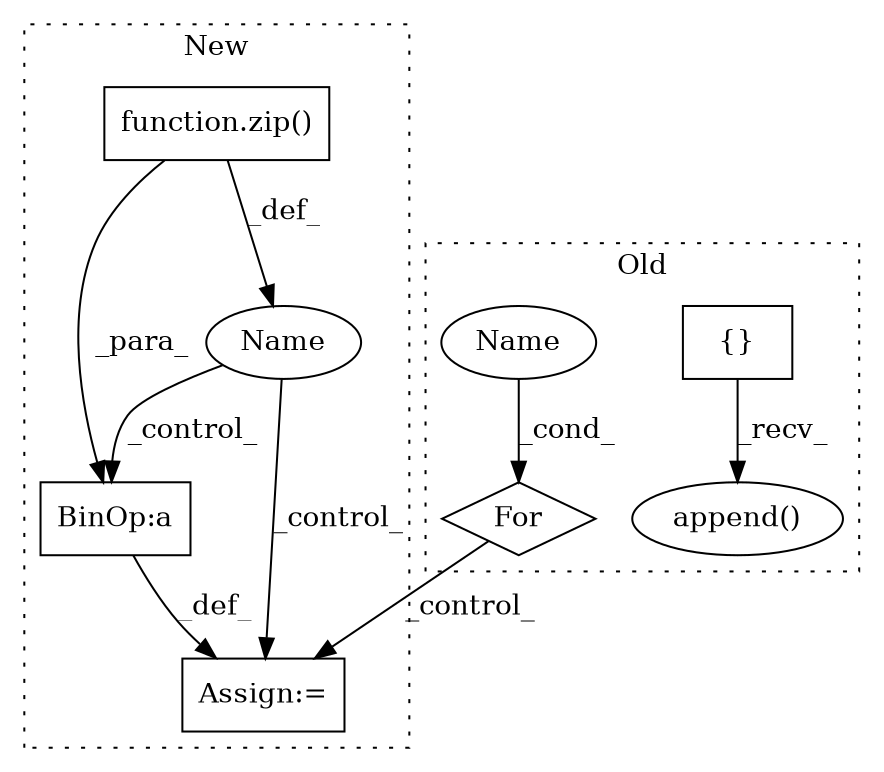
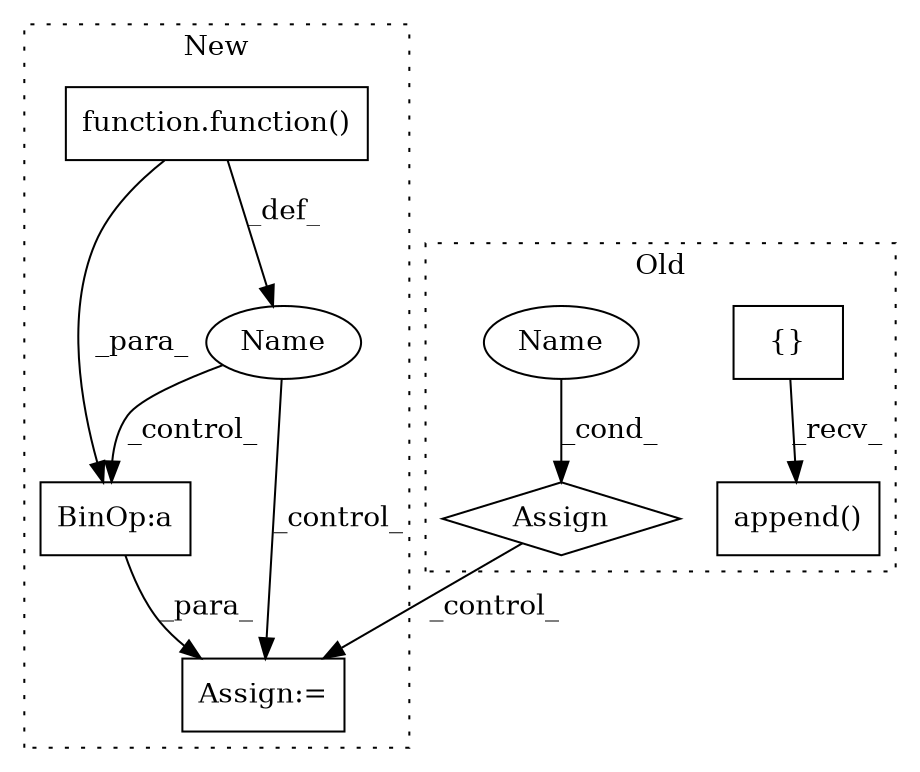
(217, 124) -> (217, 124)
(519, 519) -> (561, 519)
(738, 519) -> (798, 519)
(216, 607) -> (207, 607)
